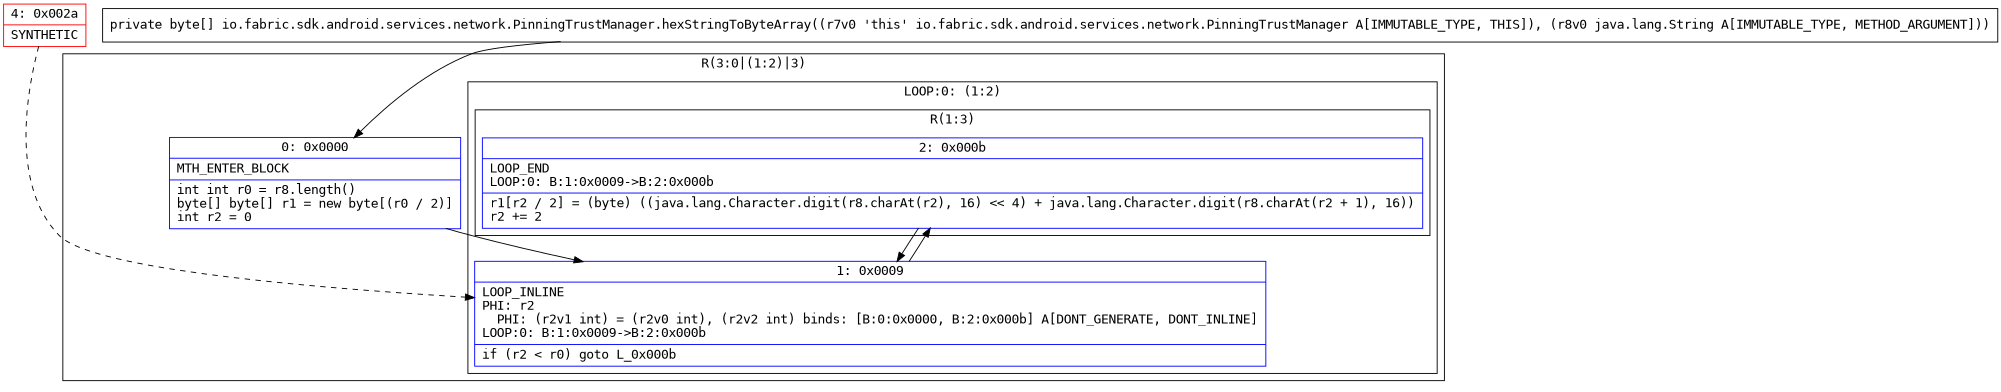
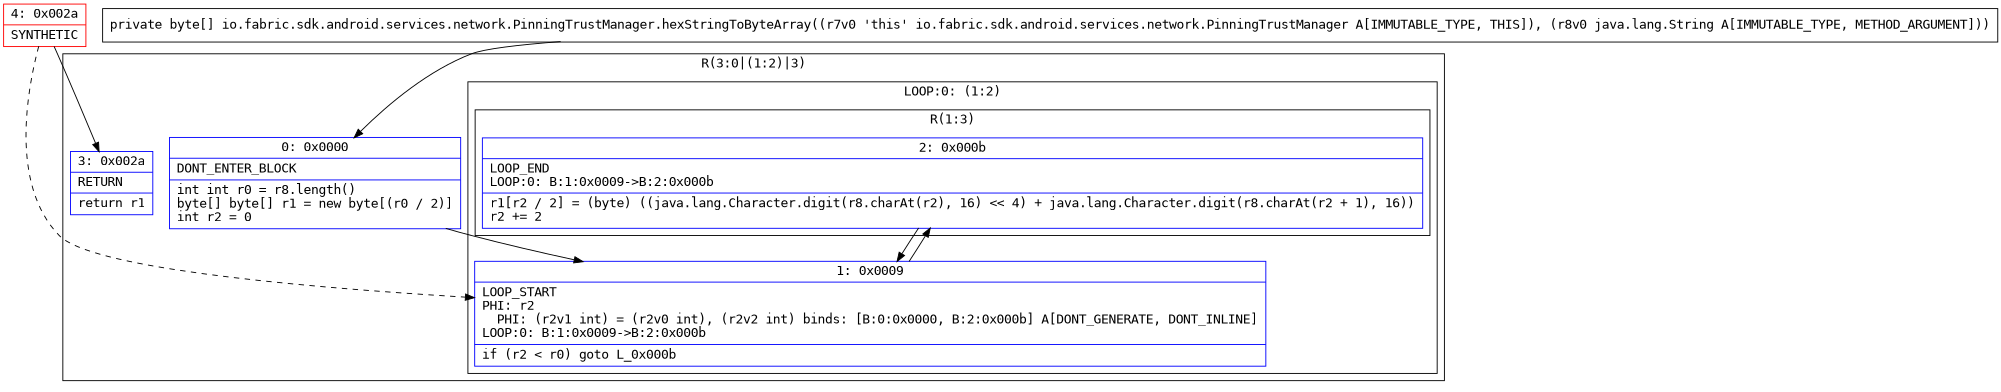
(233, 169) -> (237, 169)
none -> (112, 183)
(523, 292) -> (519, 292)
